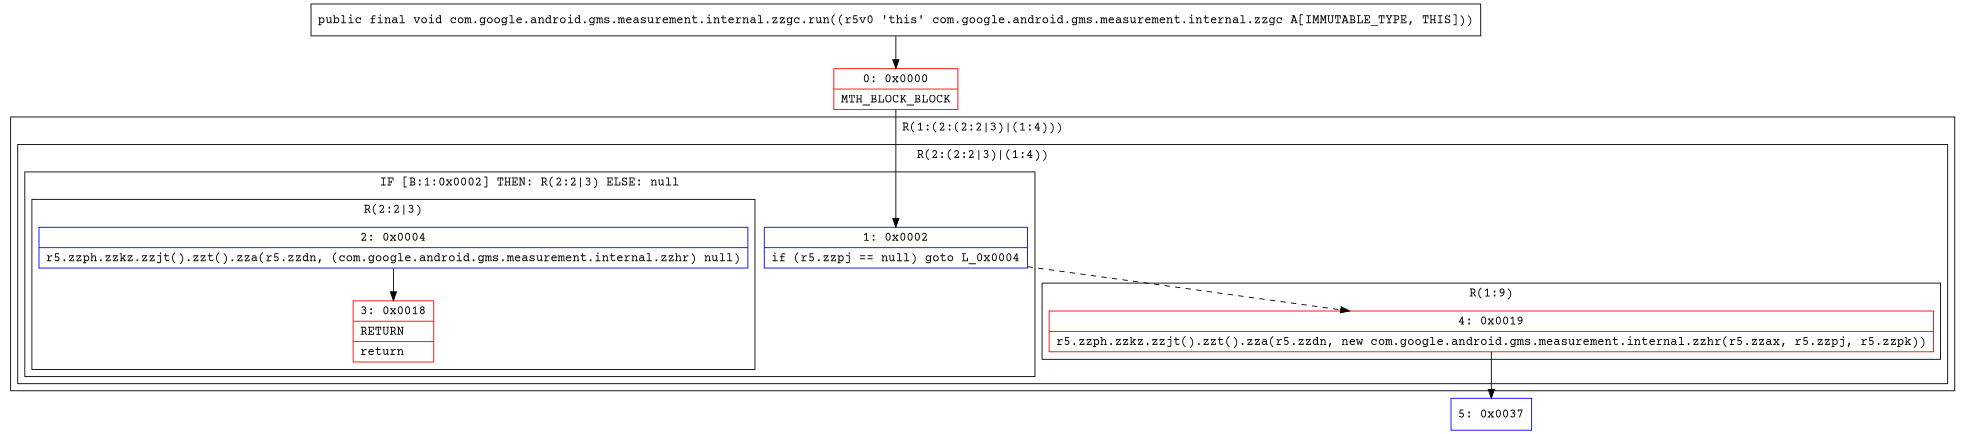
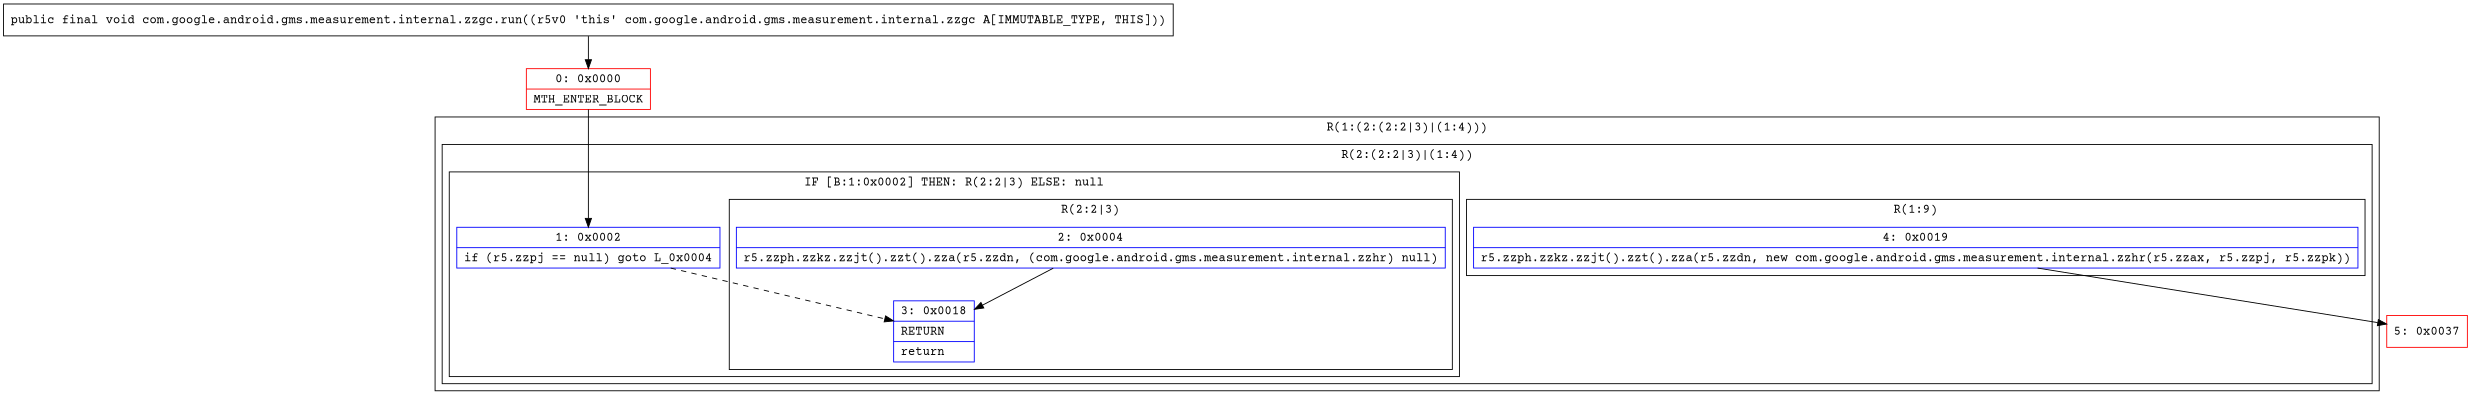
(896, 99) -> (588, 99)
(1192, 289) -> (778, 293)
(393, 331) -> (934, 331)
(1491, 331) -> (1916, 248)
(1491, 414) -> (2427, 331)
